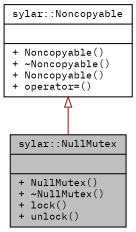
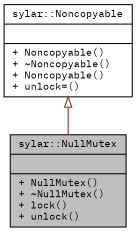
(53, 87) -> (47, 87)
